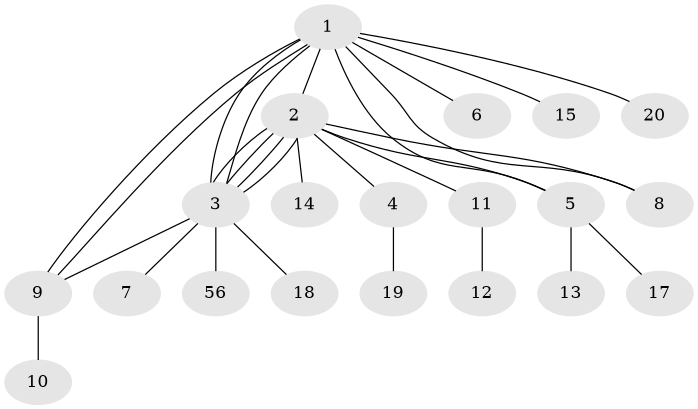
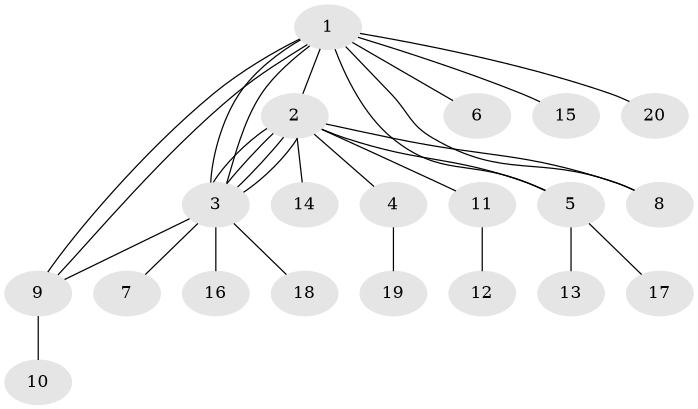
(216, 294) -> (216, 294)
